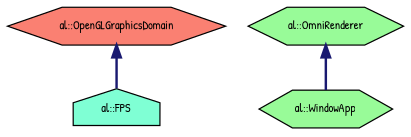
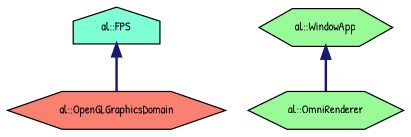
(117, 73) -> (117, 74)
(326, 74) -> (326, 75)
